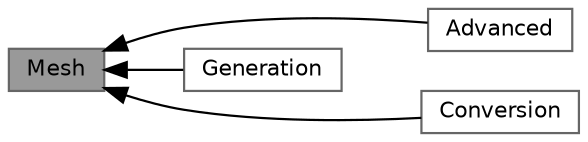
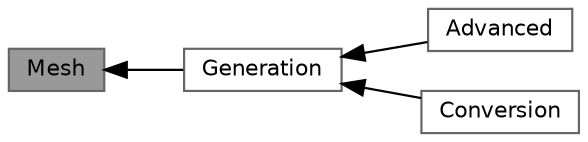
(275, 19) -> (396, 47)
(273, 119) -> (393, 93)
